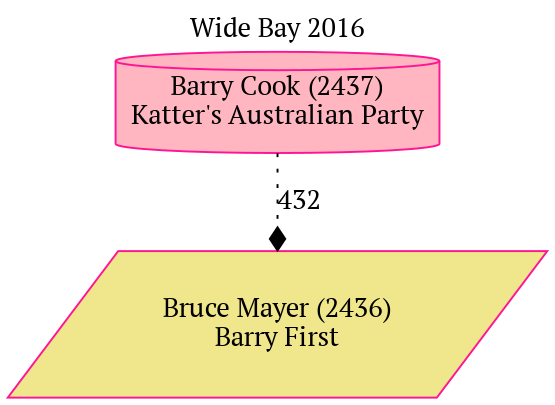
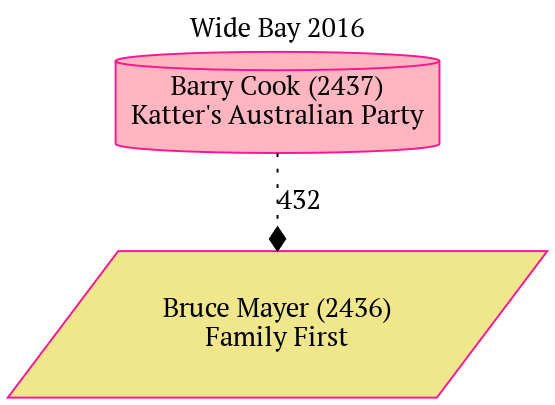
(278, 324) -> (278, 324)
